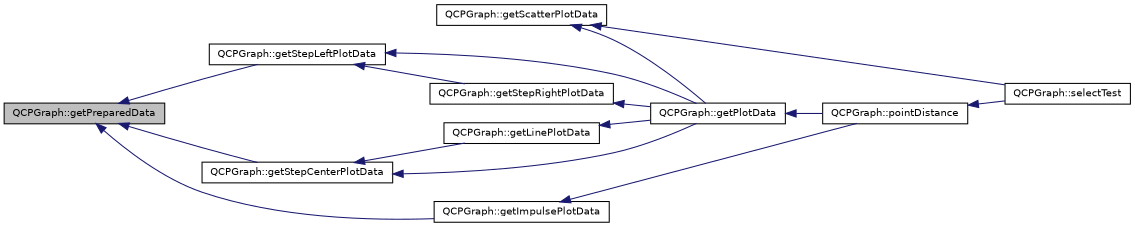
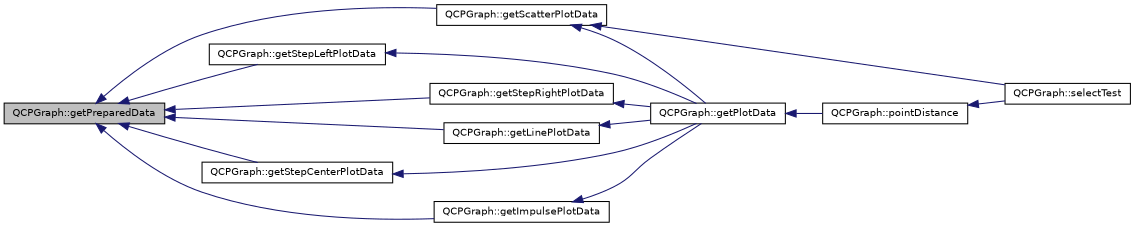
none -> (260, 20)
(415, 75) -> (303, 104)
(415, 152) -> (309, 124)
(713, 161) -> (643, 164)
